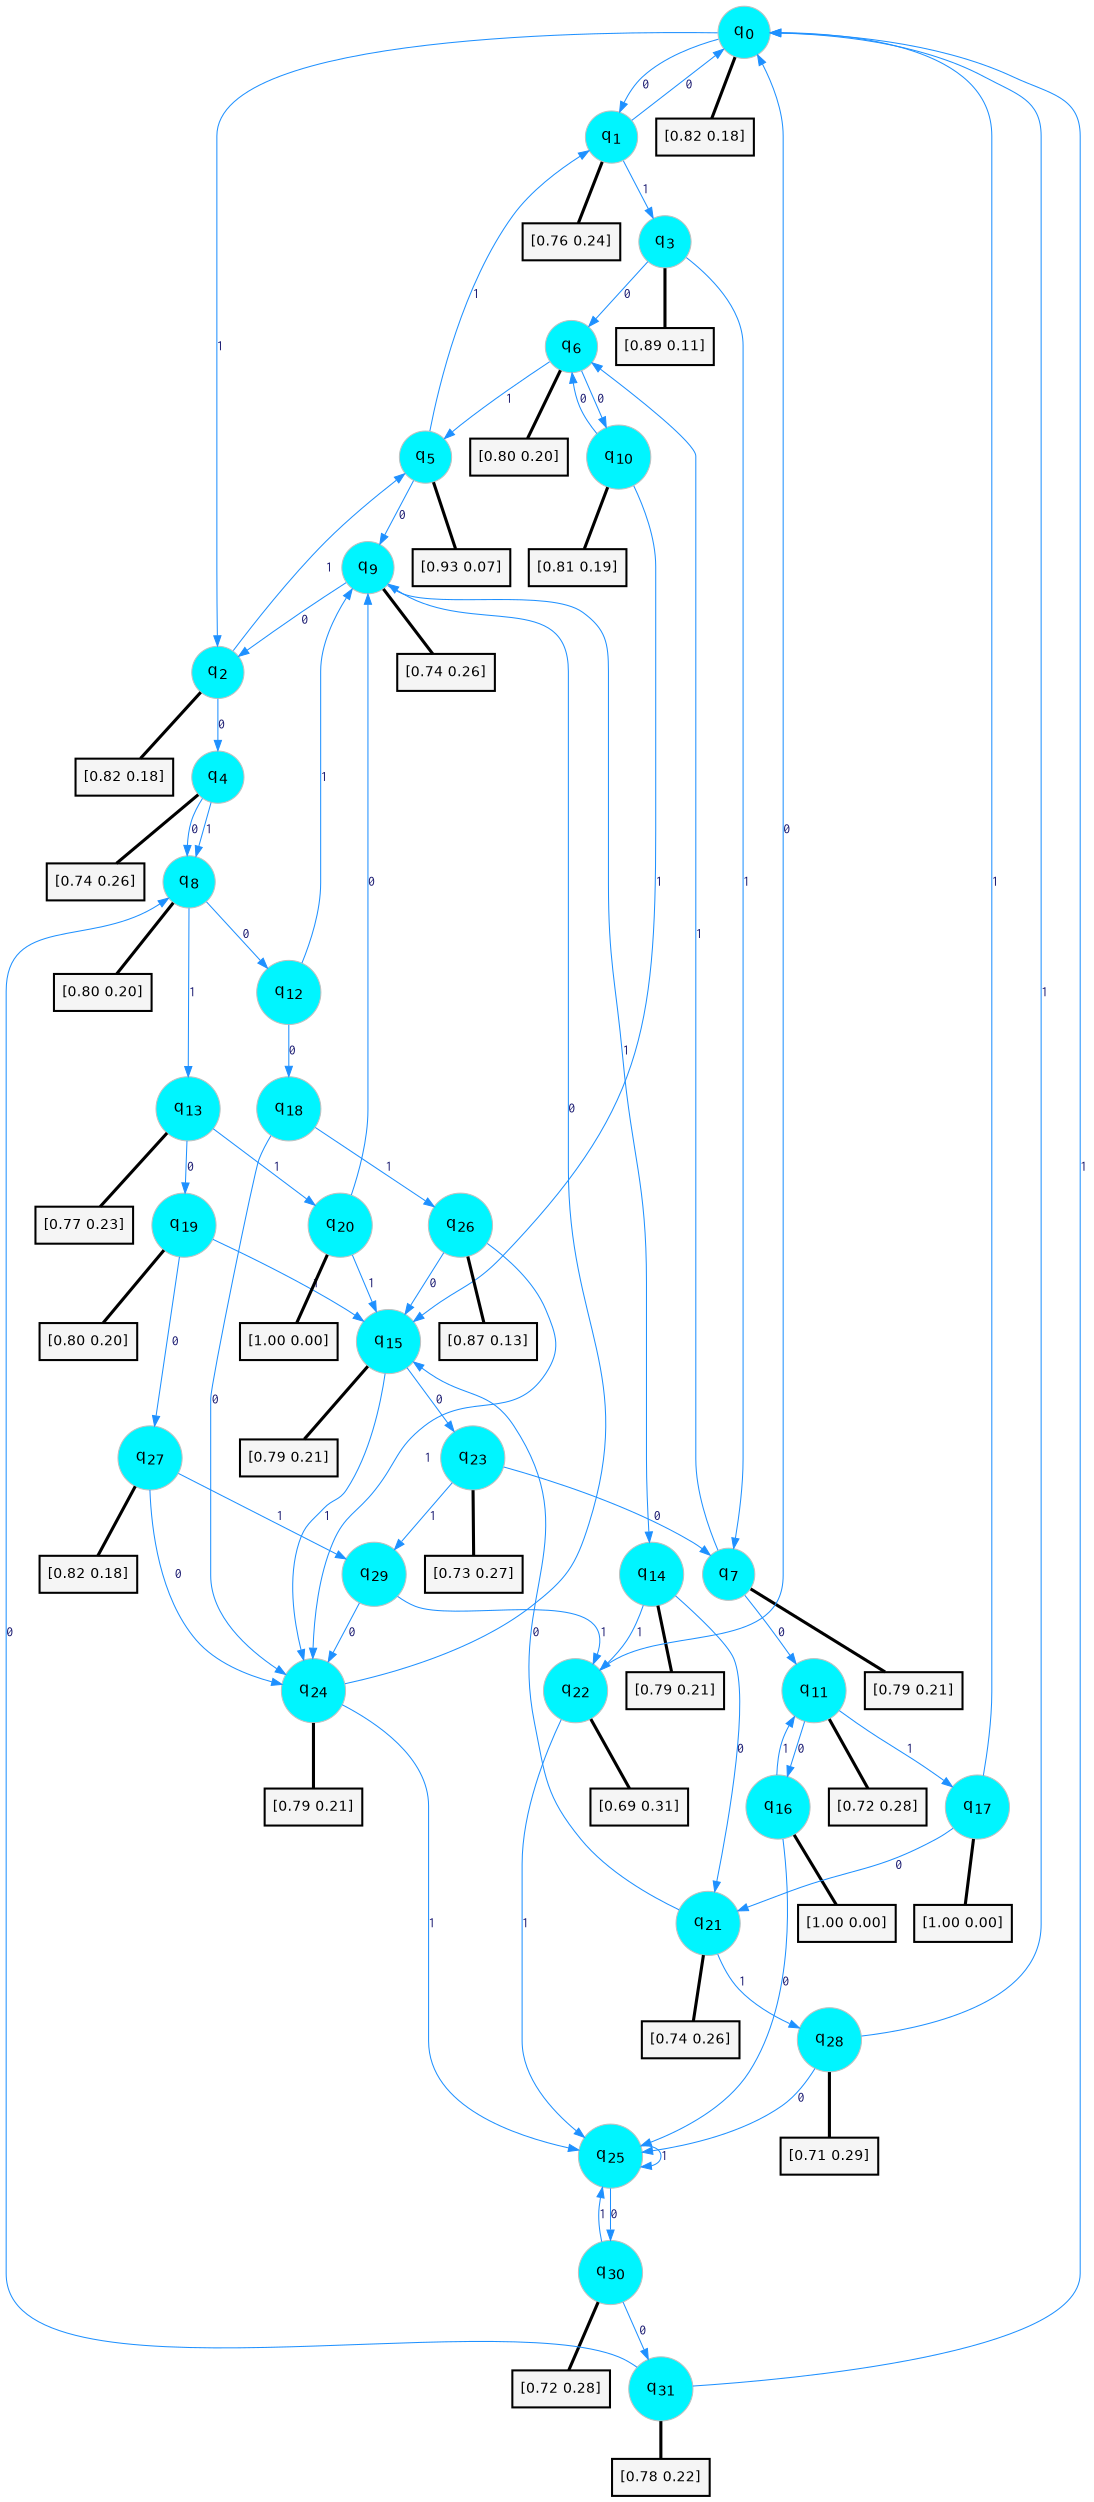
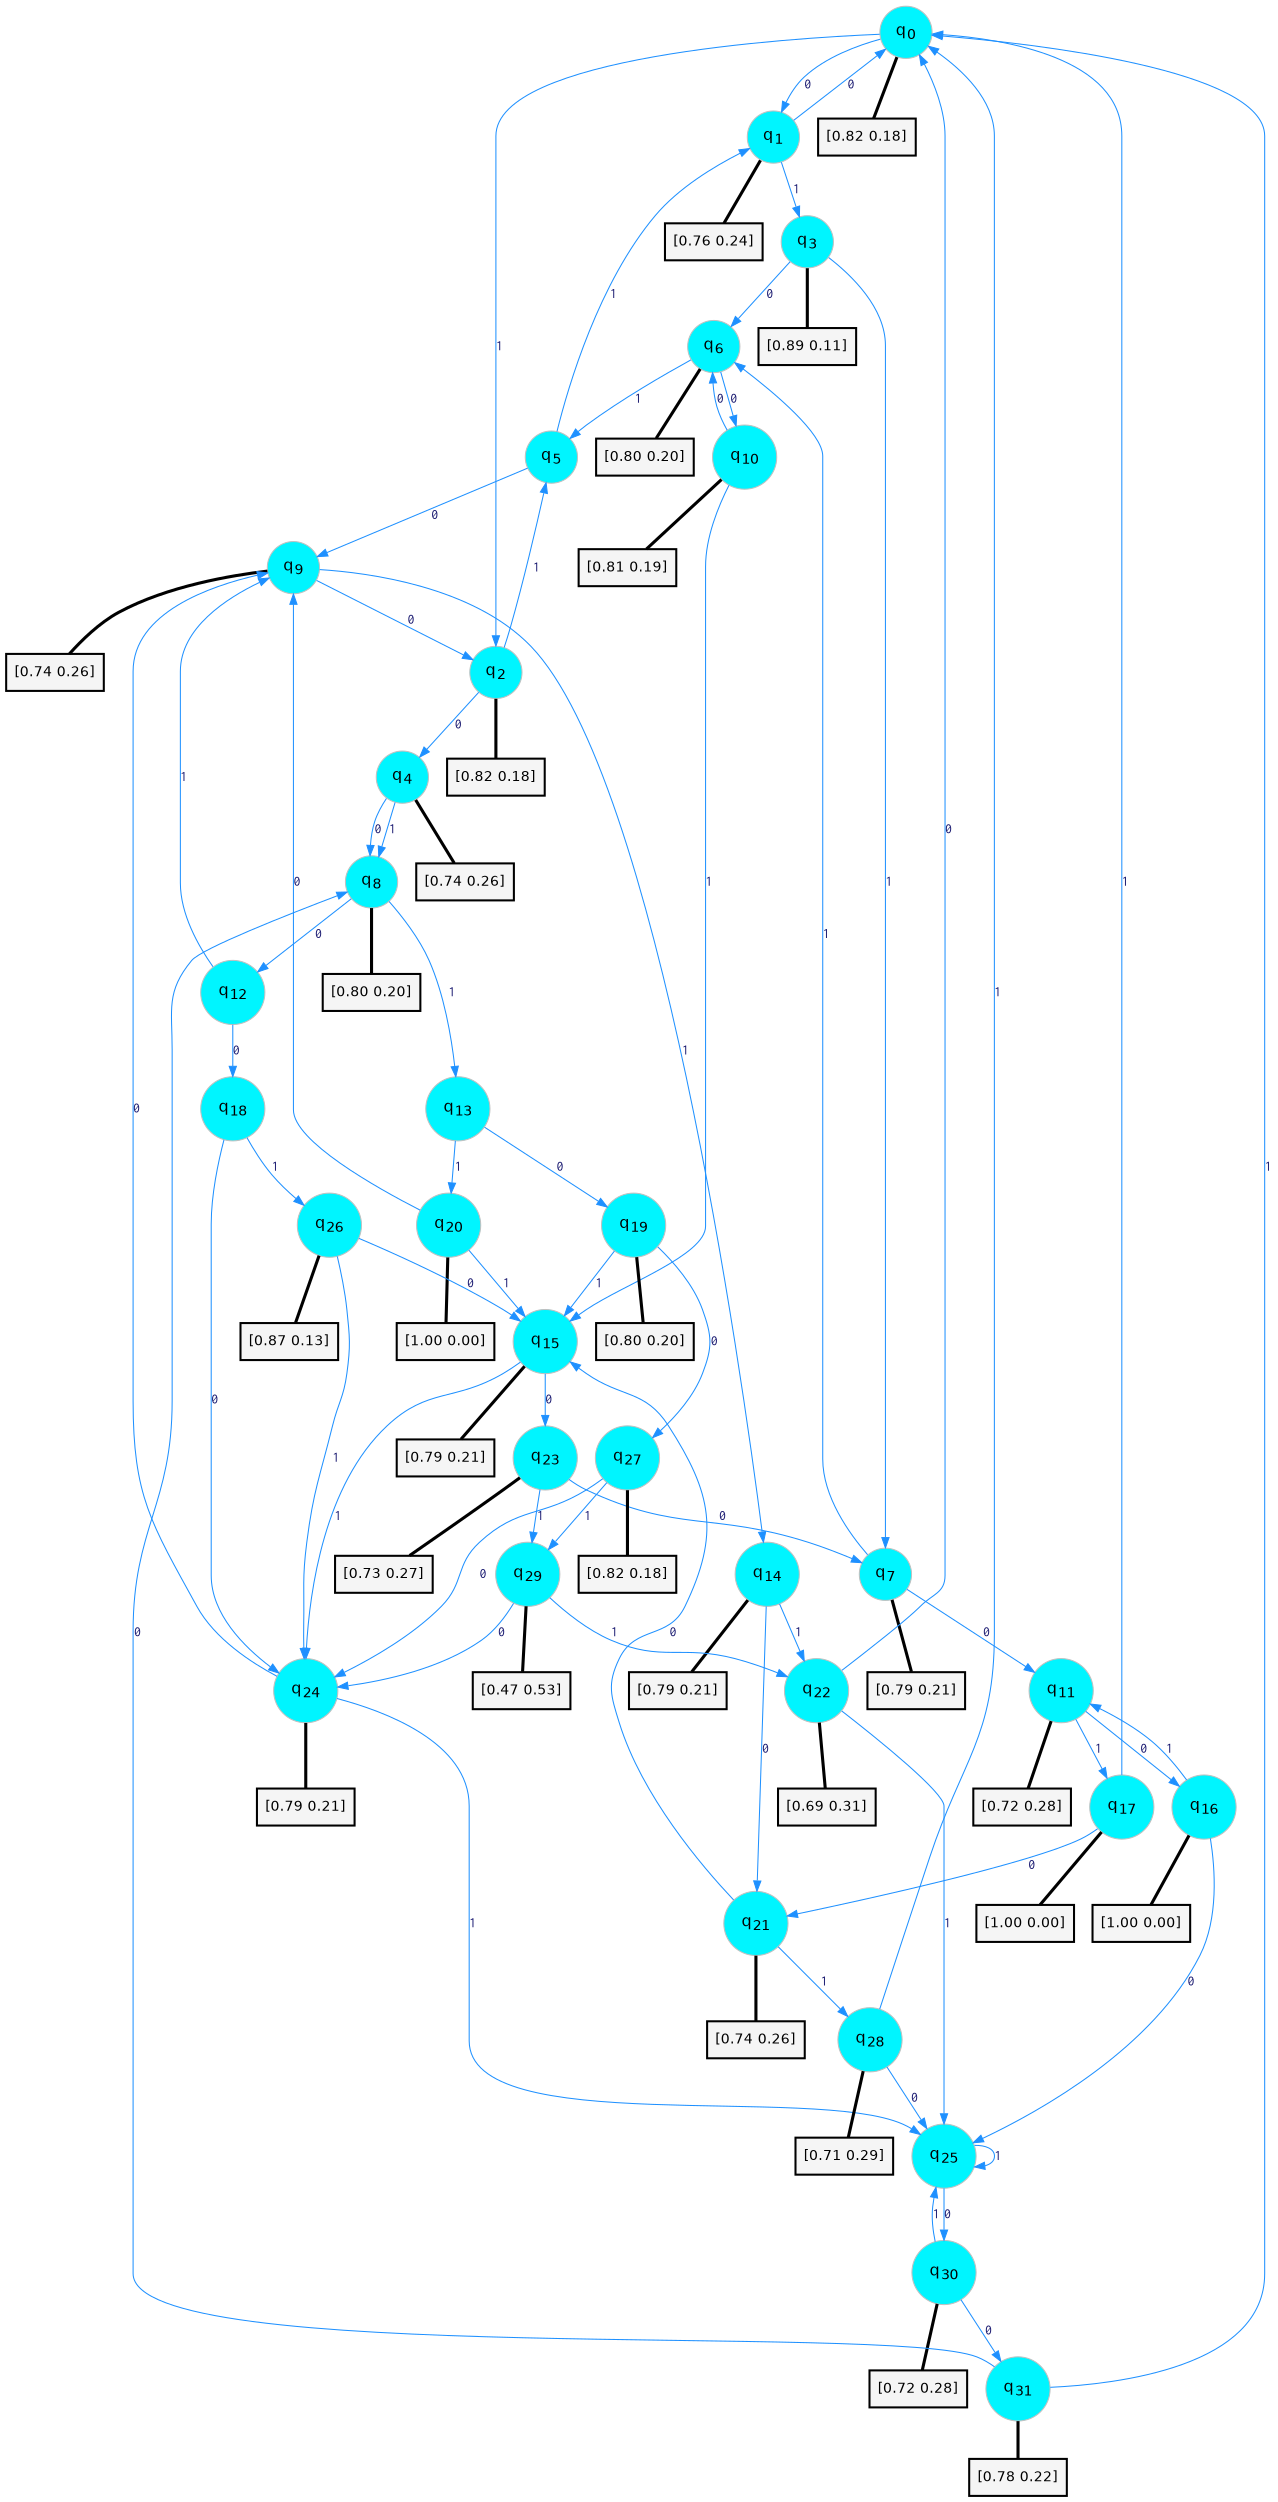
(461, 568) -> none
(84, 1225) -> none
none -> (522, 1691)
